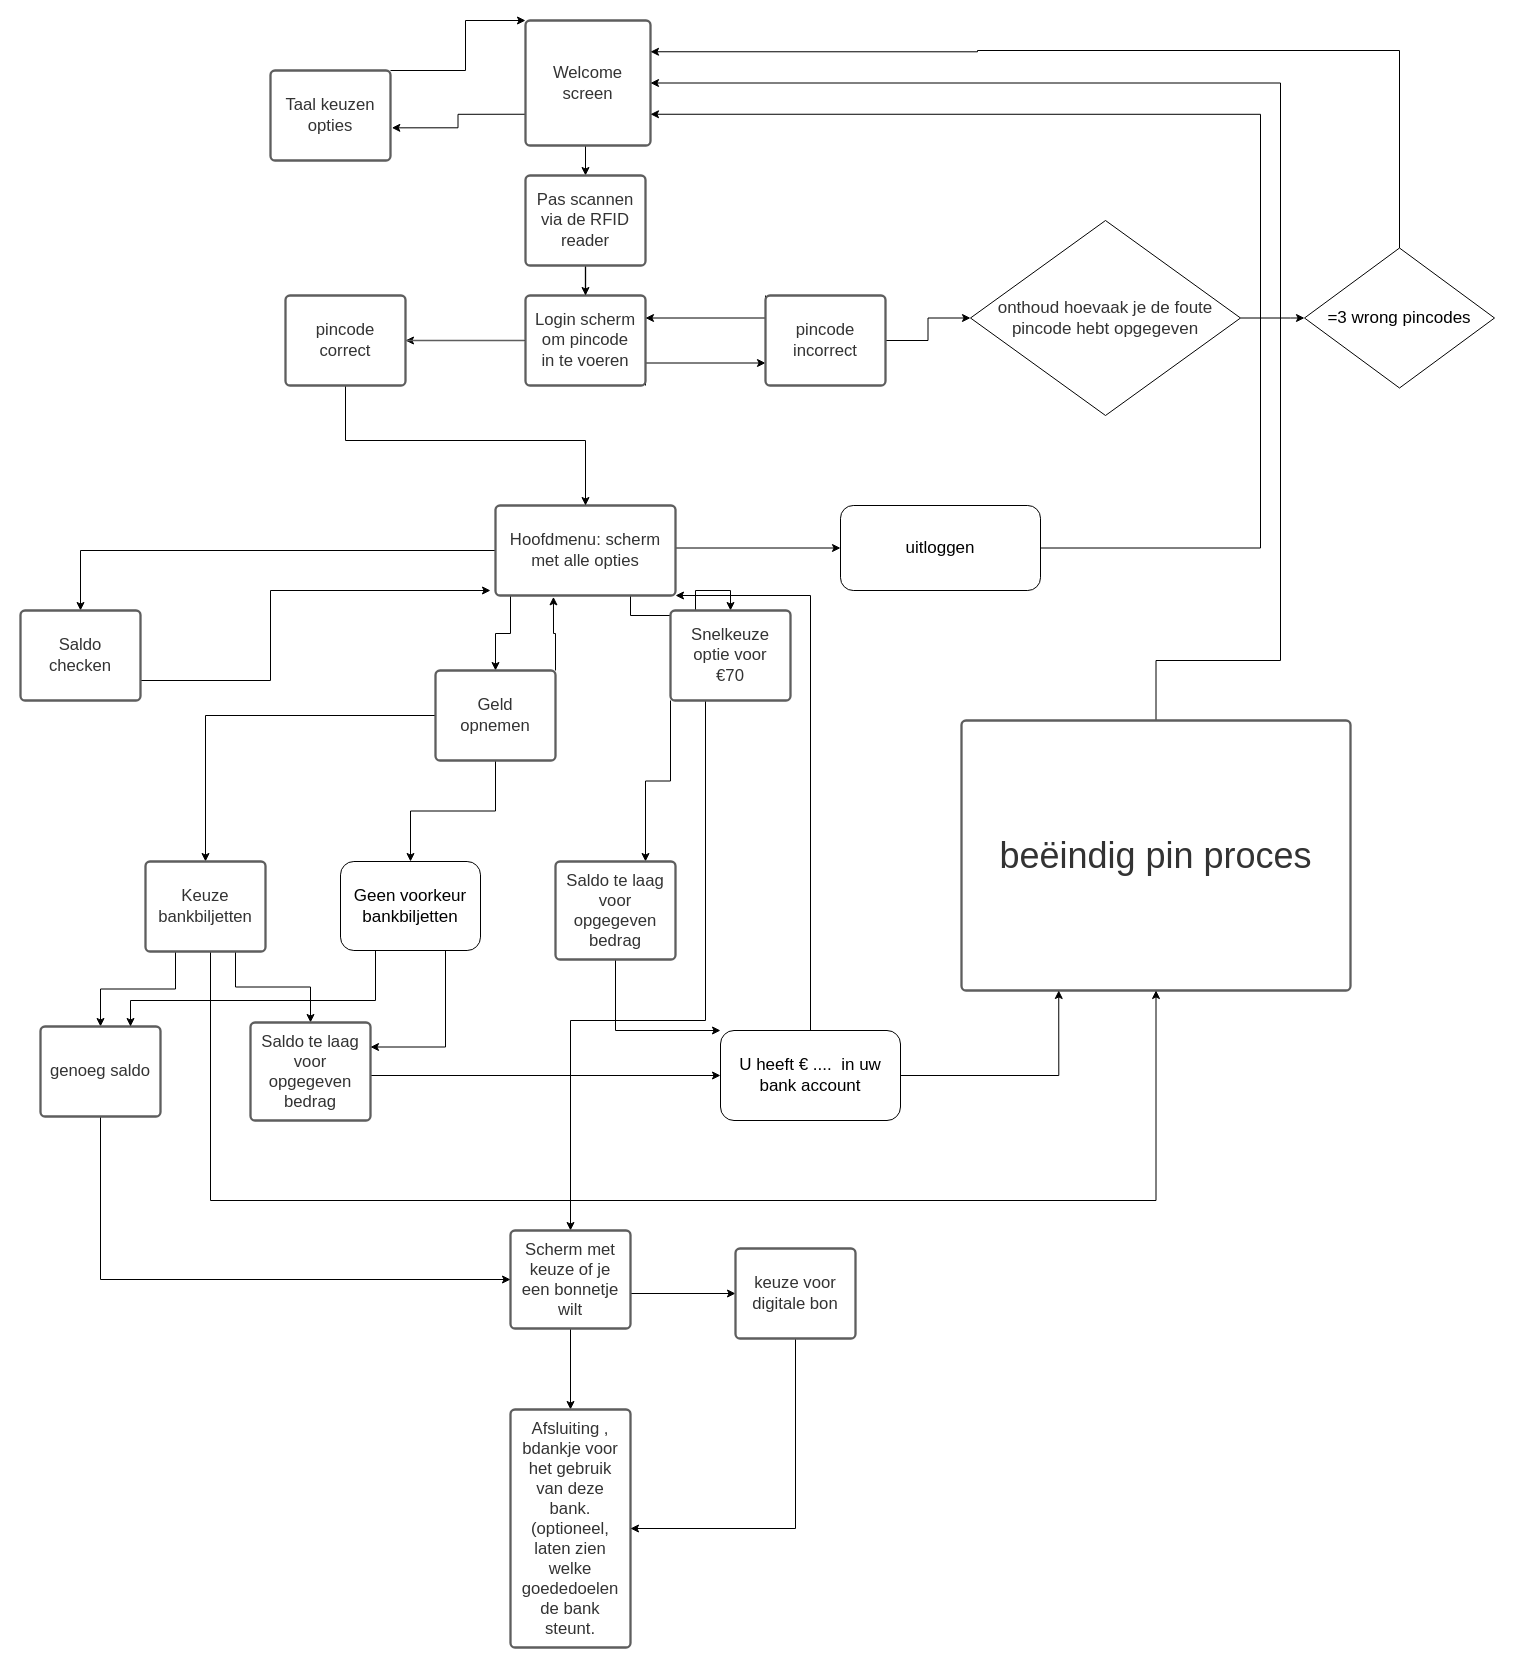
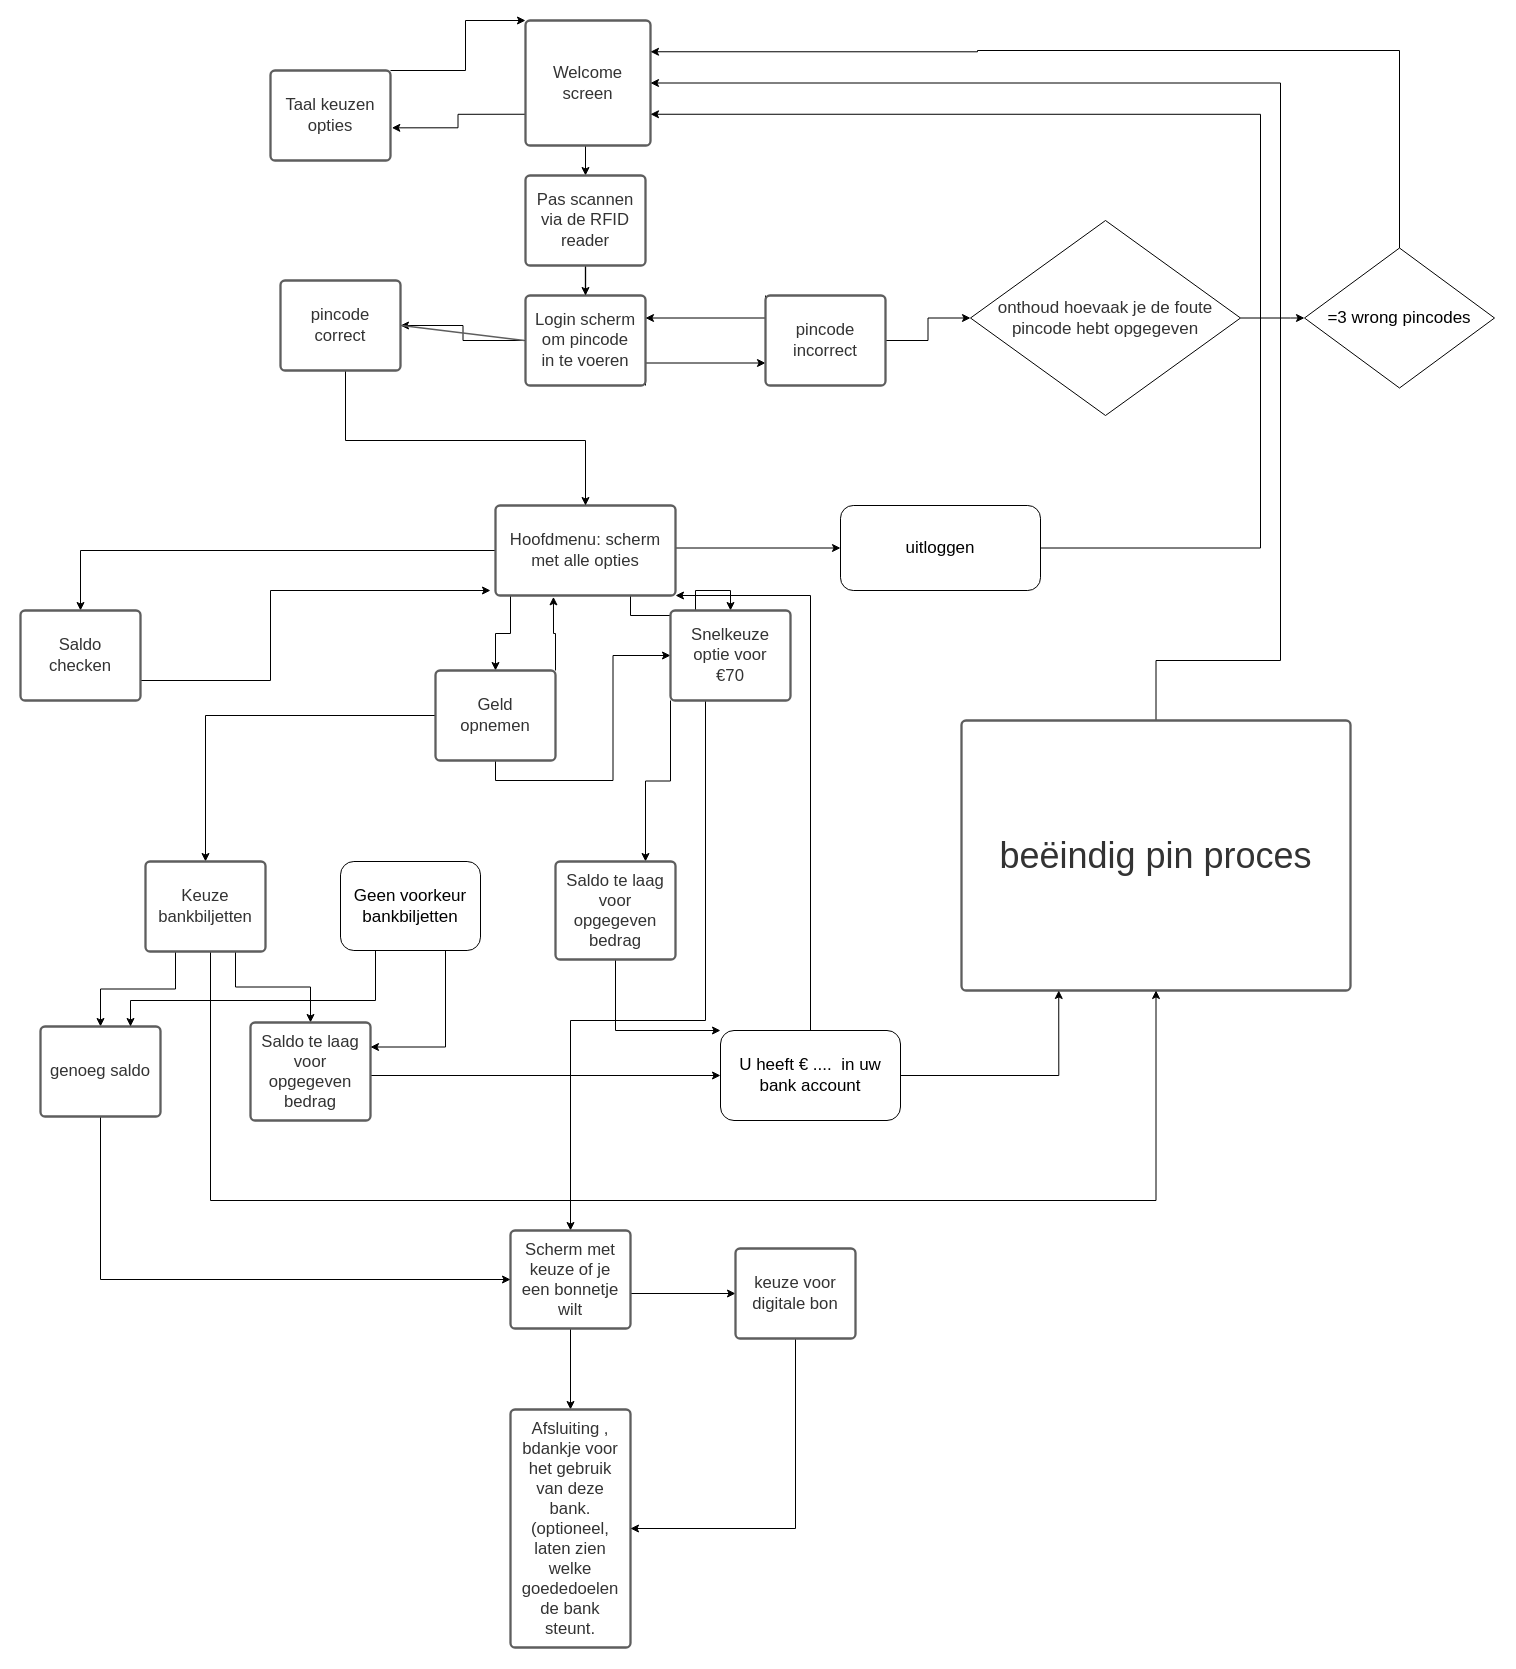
(346, 341) -> (341, 326)
(448, 811) -> (613, 753)
